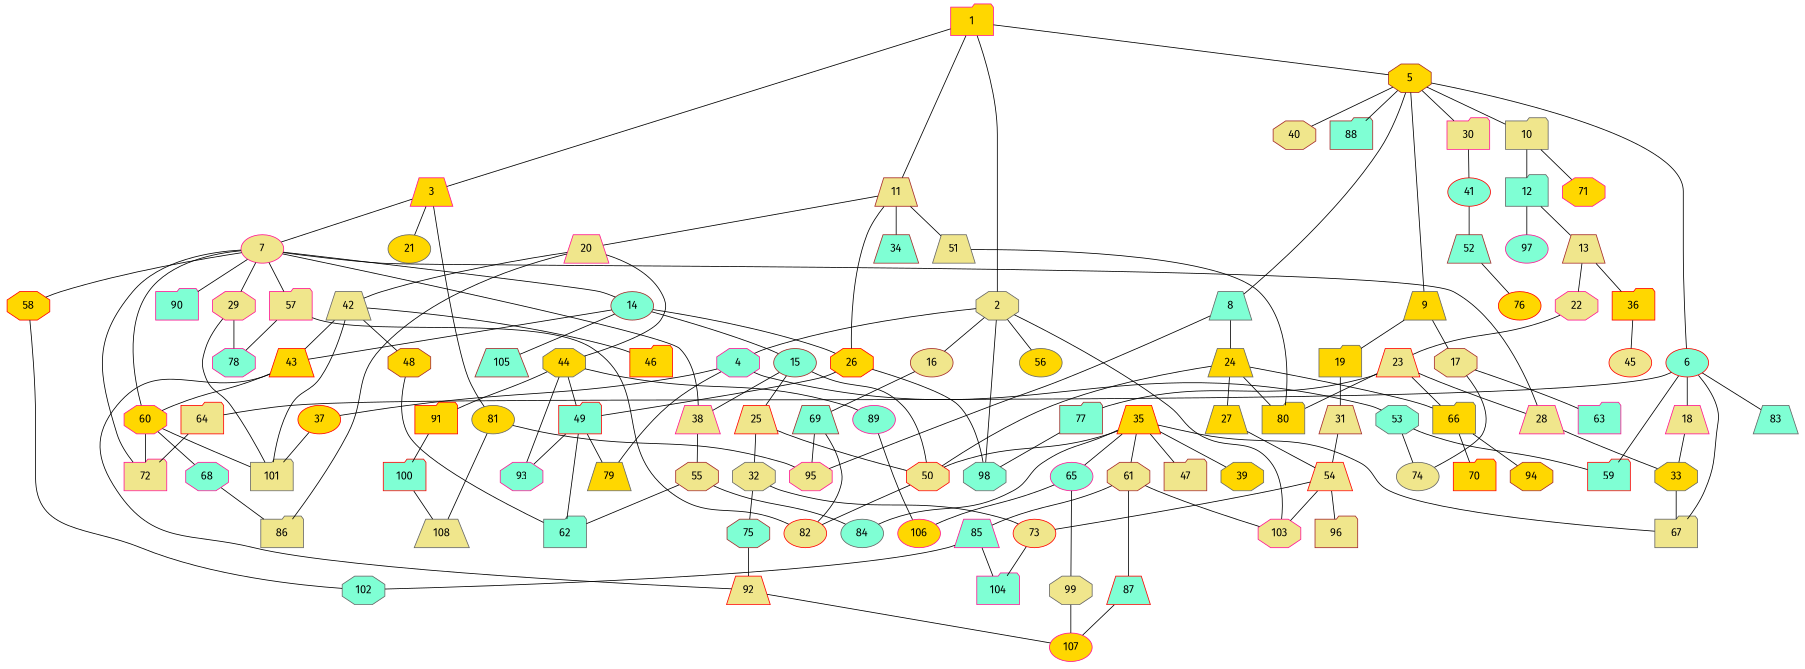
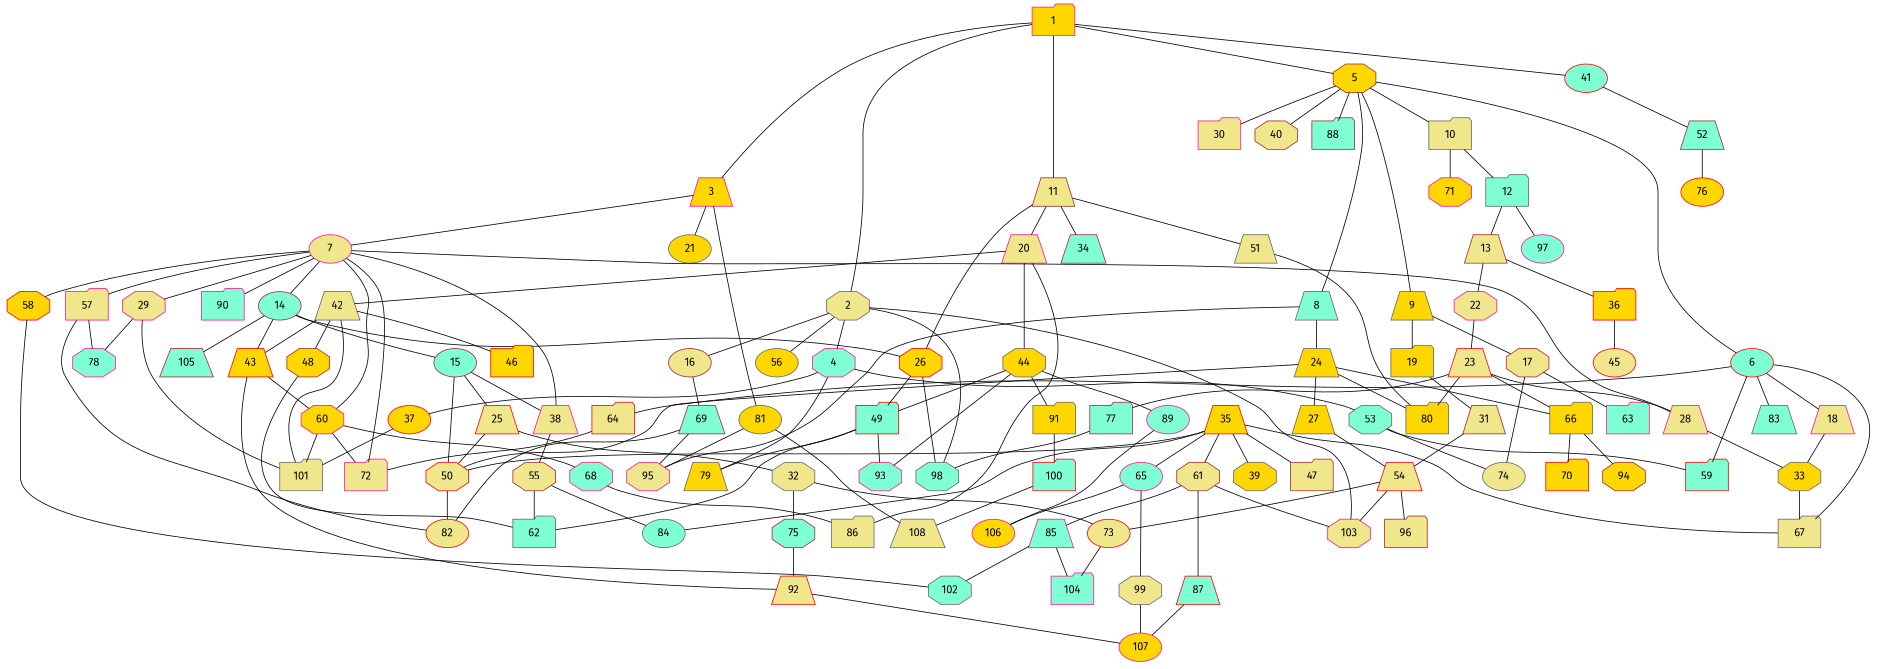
(1469, 164) -> (1320, 50)
(436, 420) -> (1054, 420)
